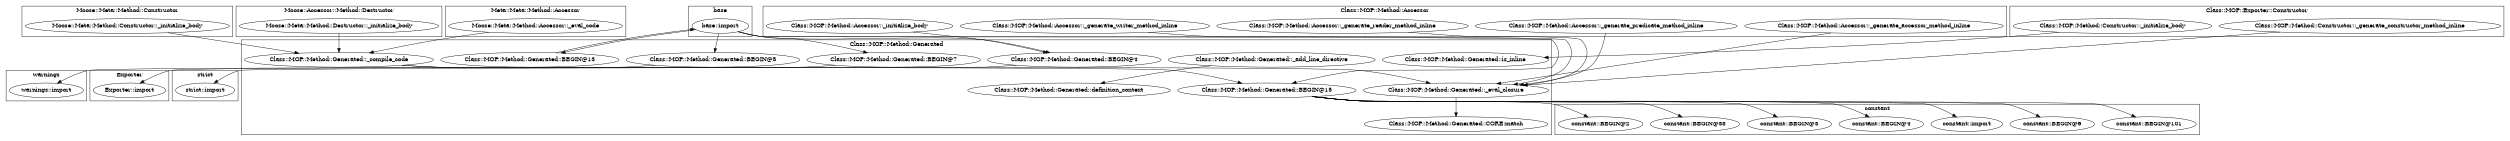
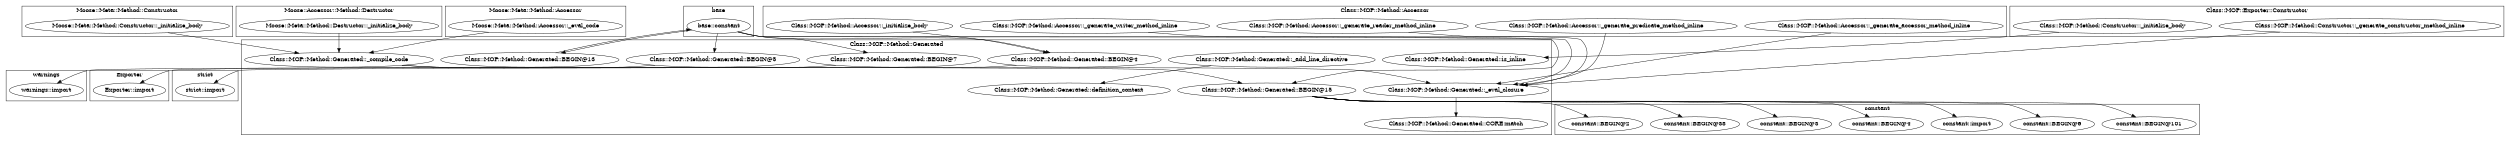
(536, 11) -> (536, 11)
(720, 26) -> (719, 26)
